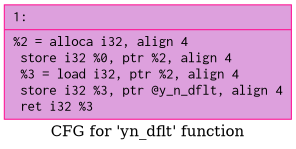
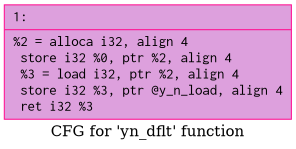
(148, 90) -> (148, 90)
